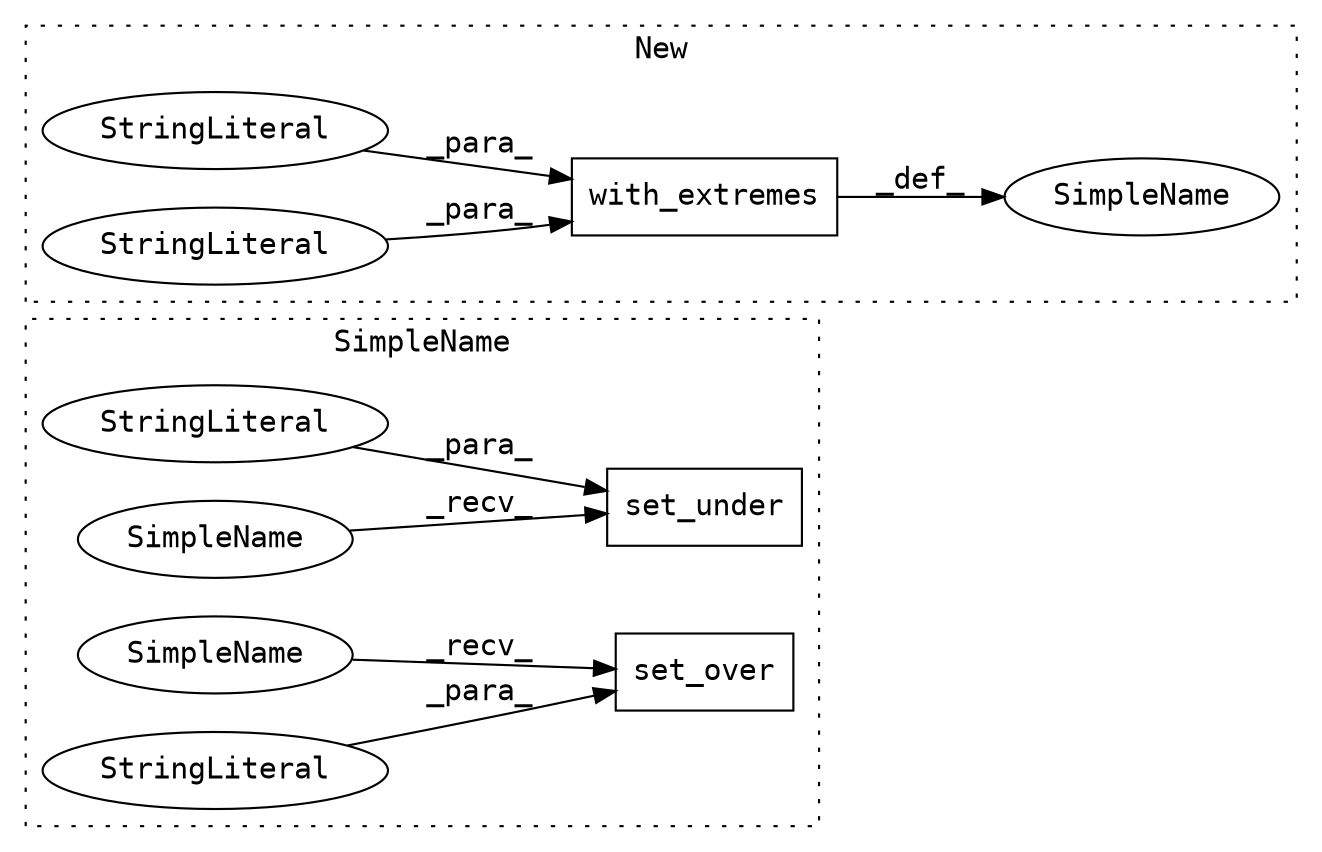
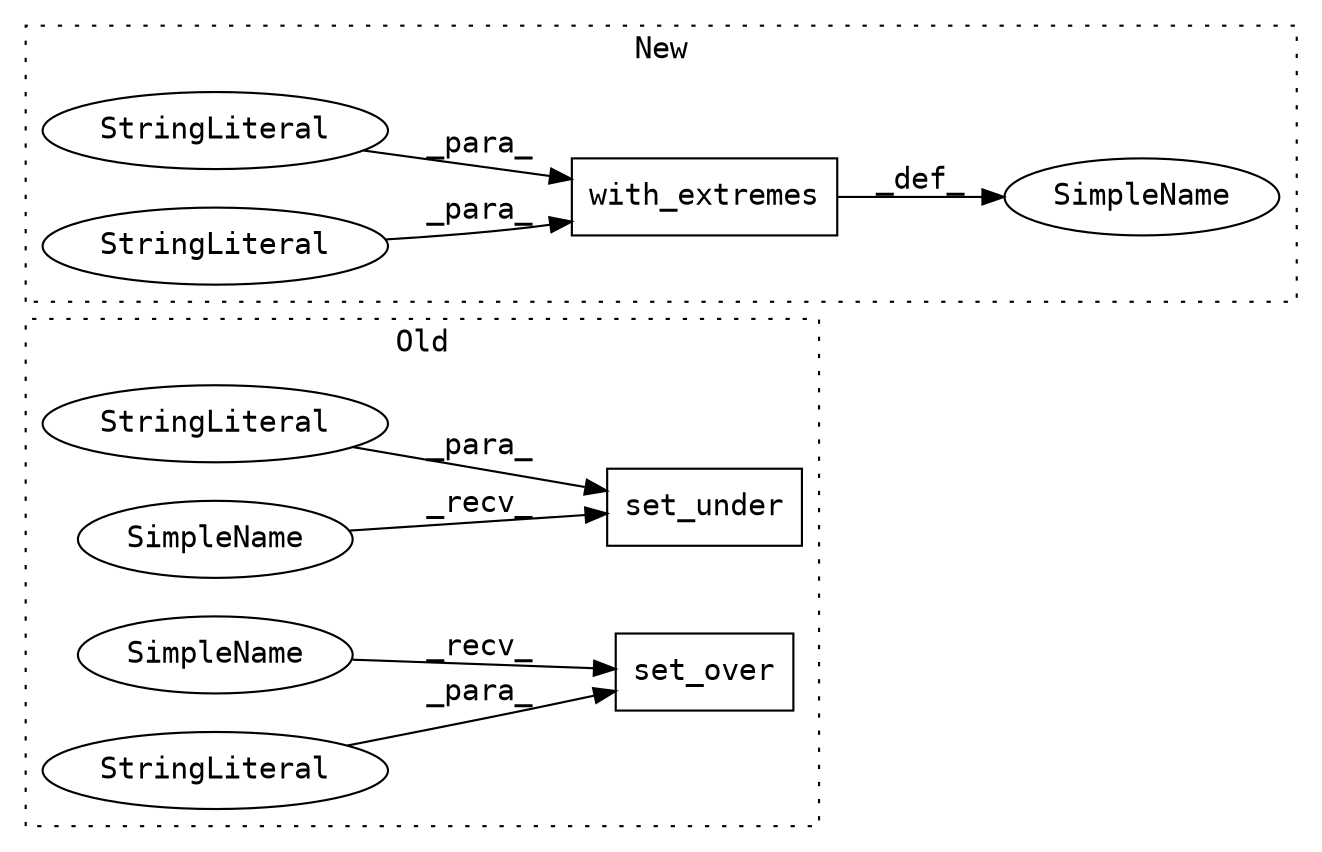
(422, 344) -> (422, 344)
